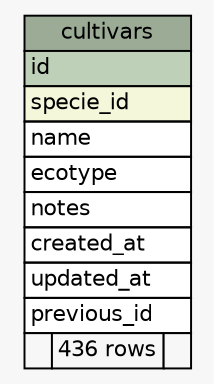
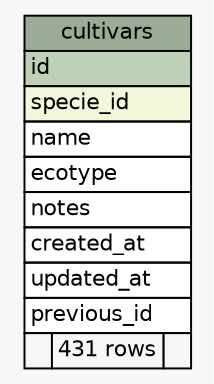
(108, 350) -> (108, 350)
